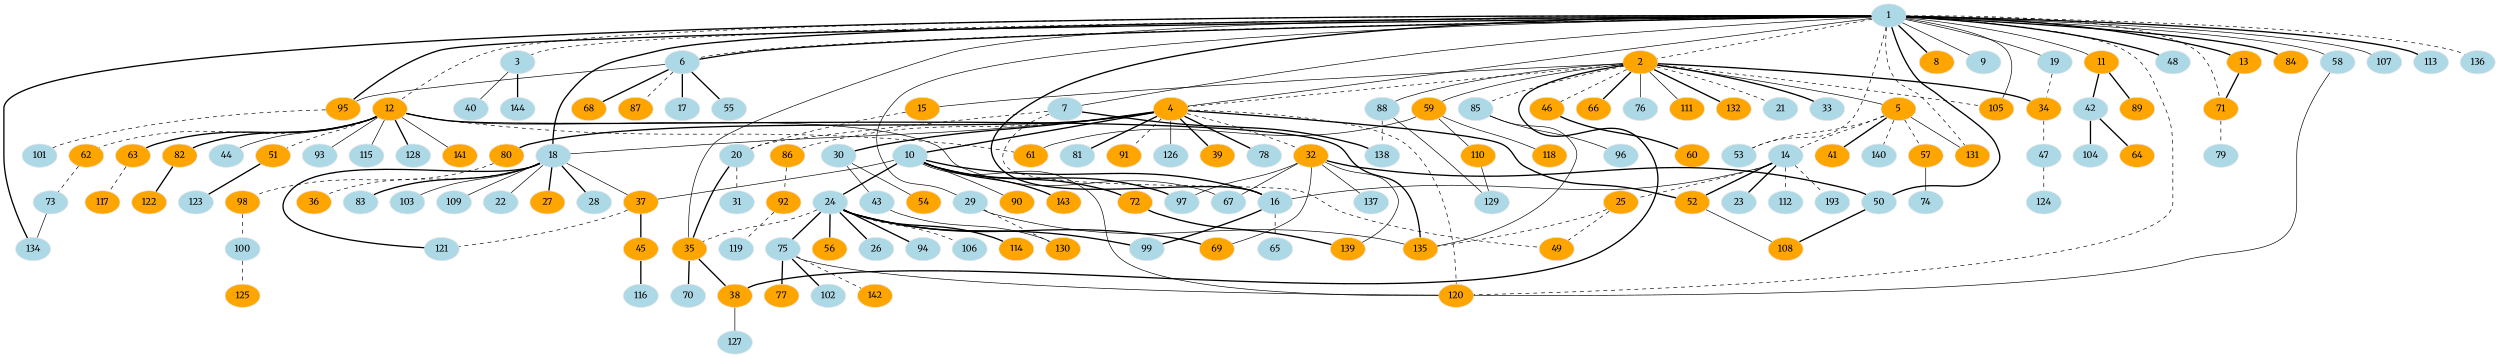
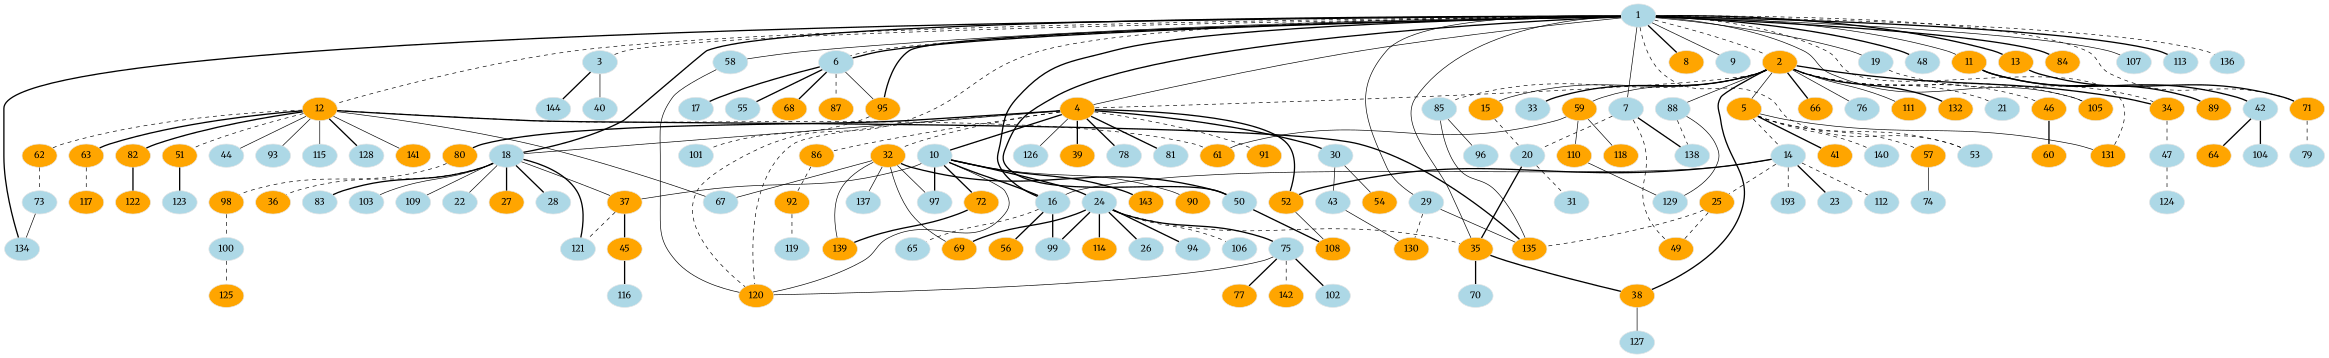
(830, 226) -> (1035, 220)
